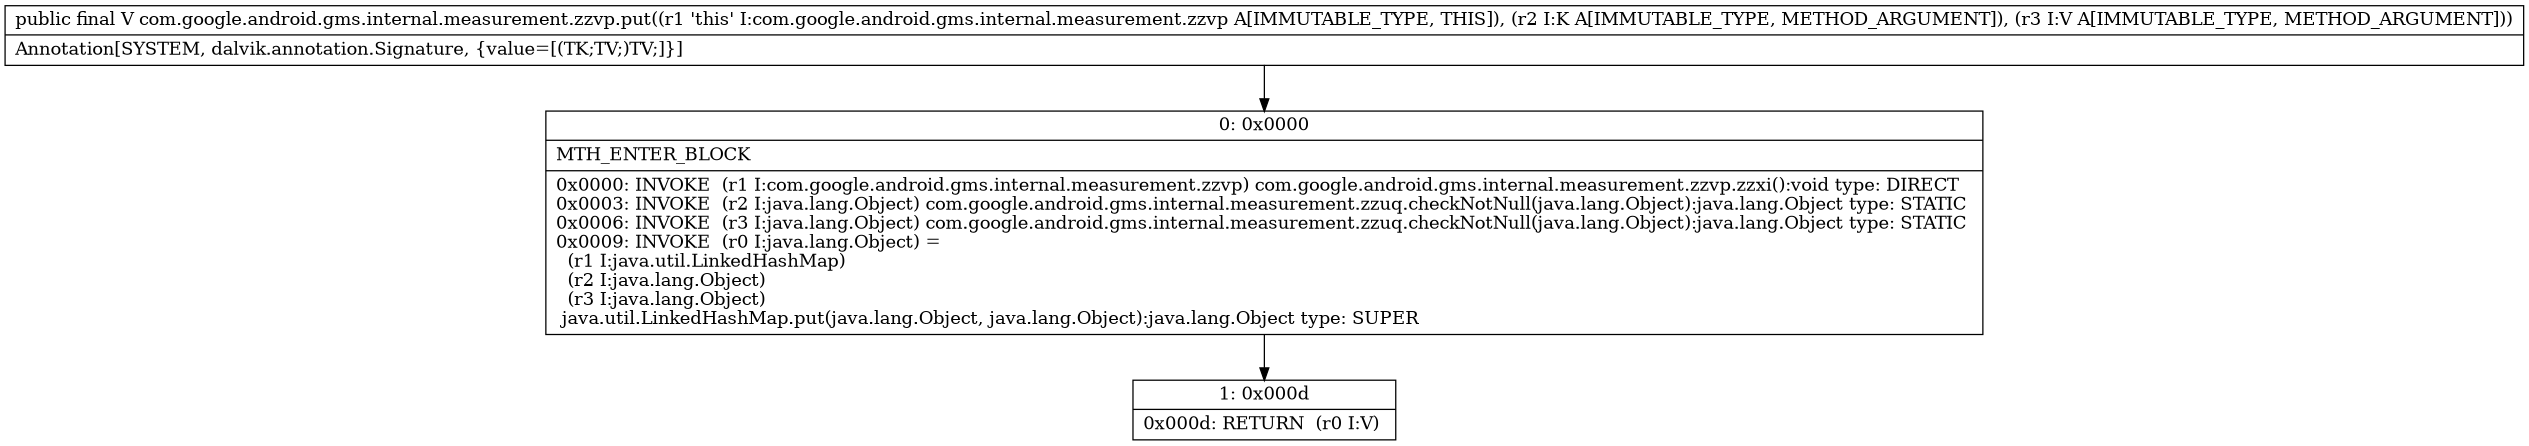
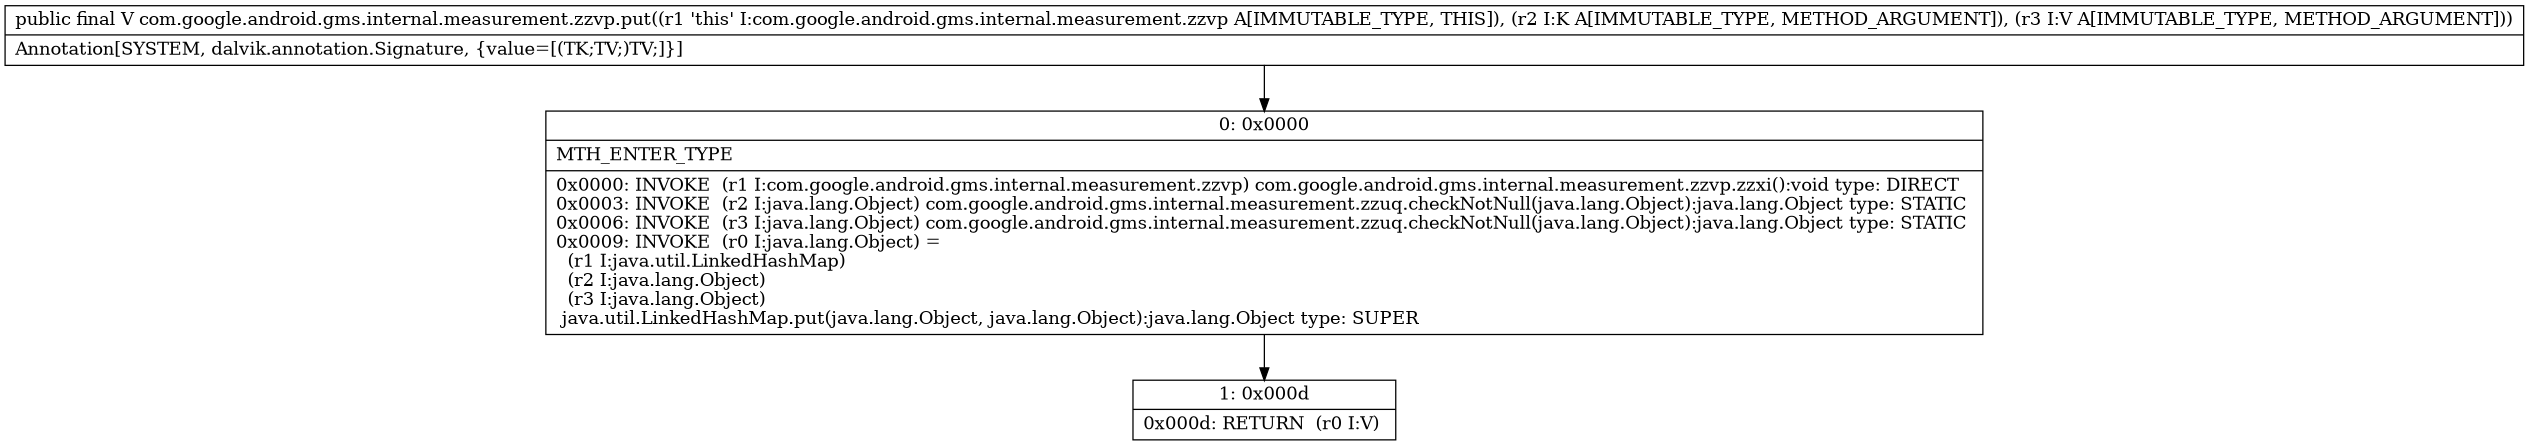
(654, 155) -> (645, 155)
